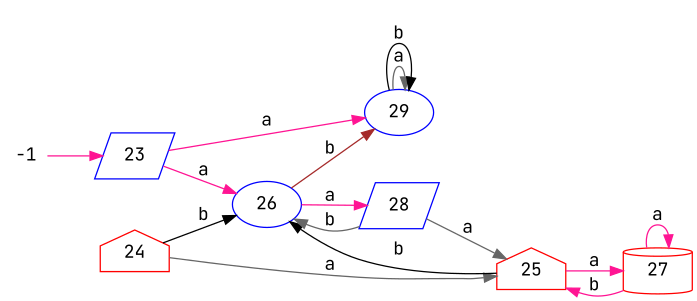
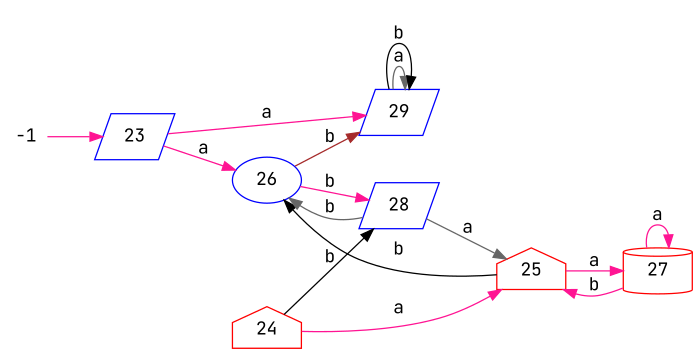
(399, 112) -> (399, 112)
(330, 196) -> (330, 182)
(194, 231) -> (324, 276)
(326, 275) -> (399, 326)
